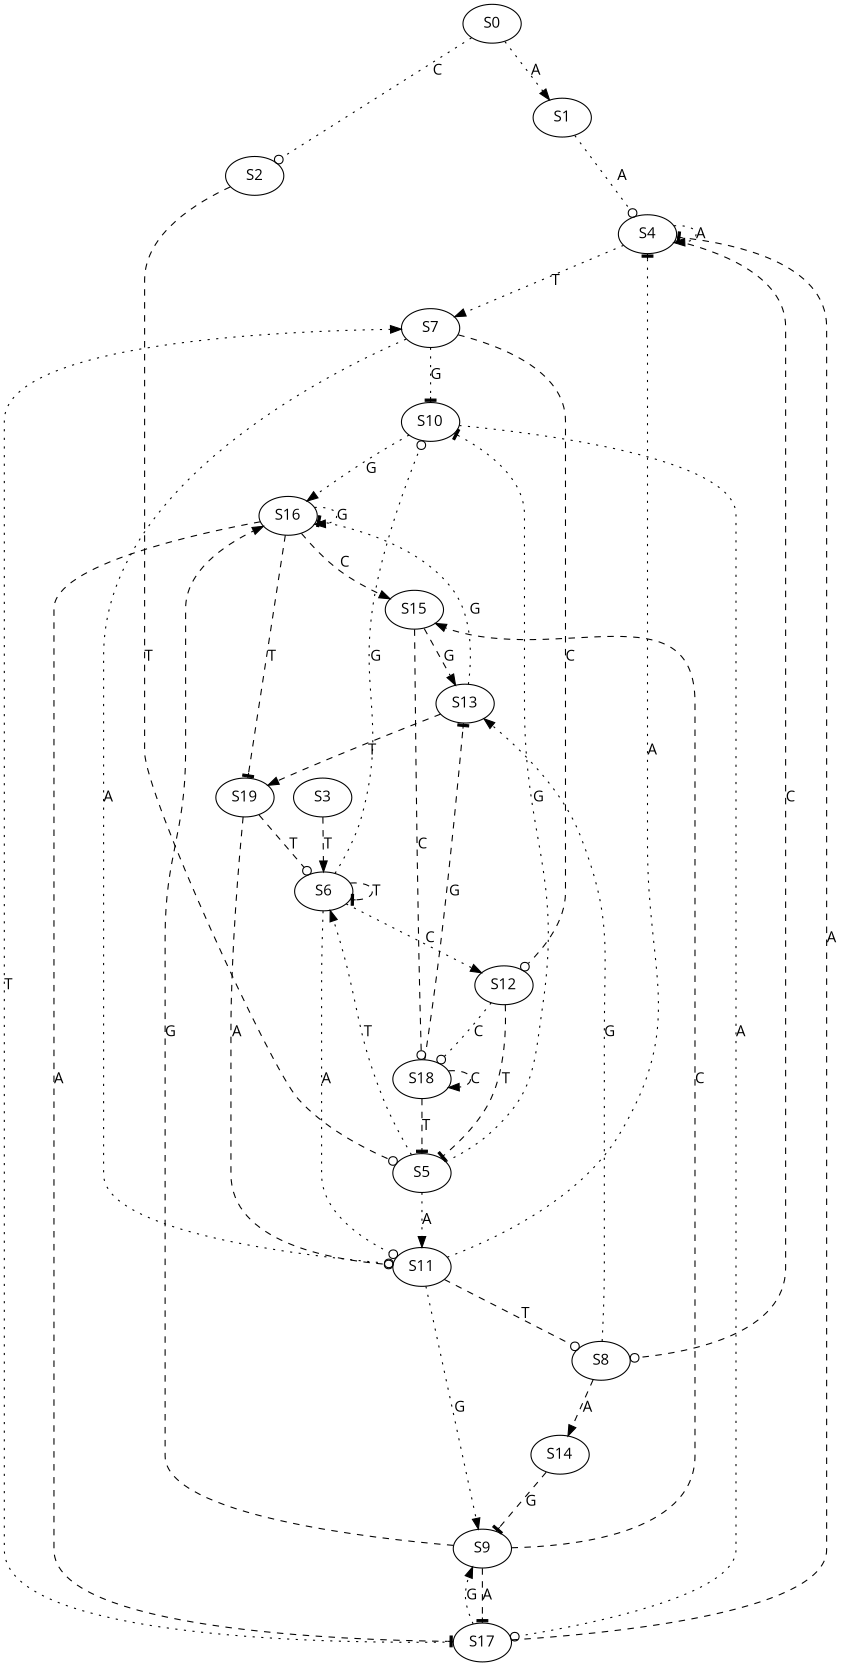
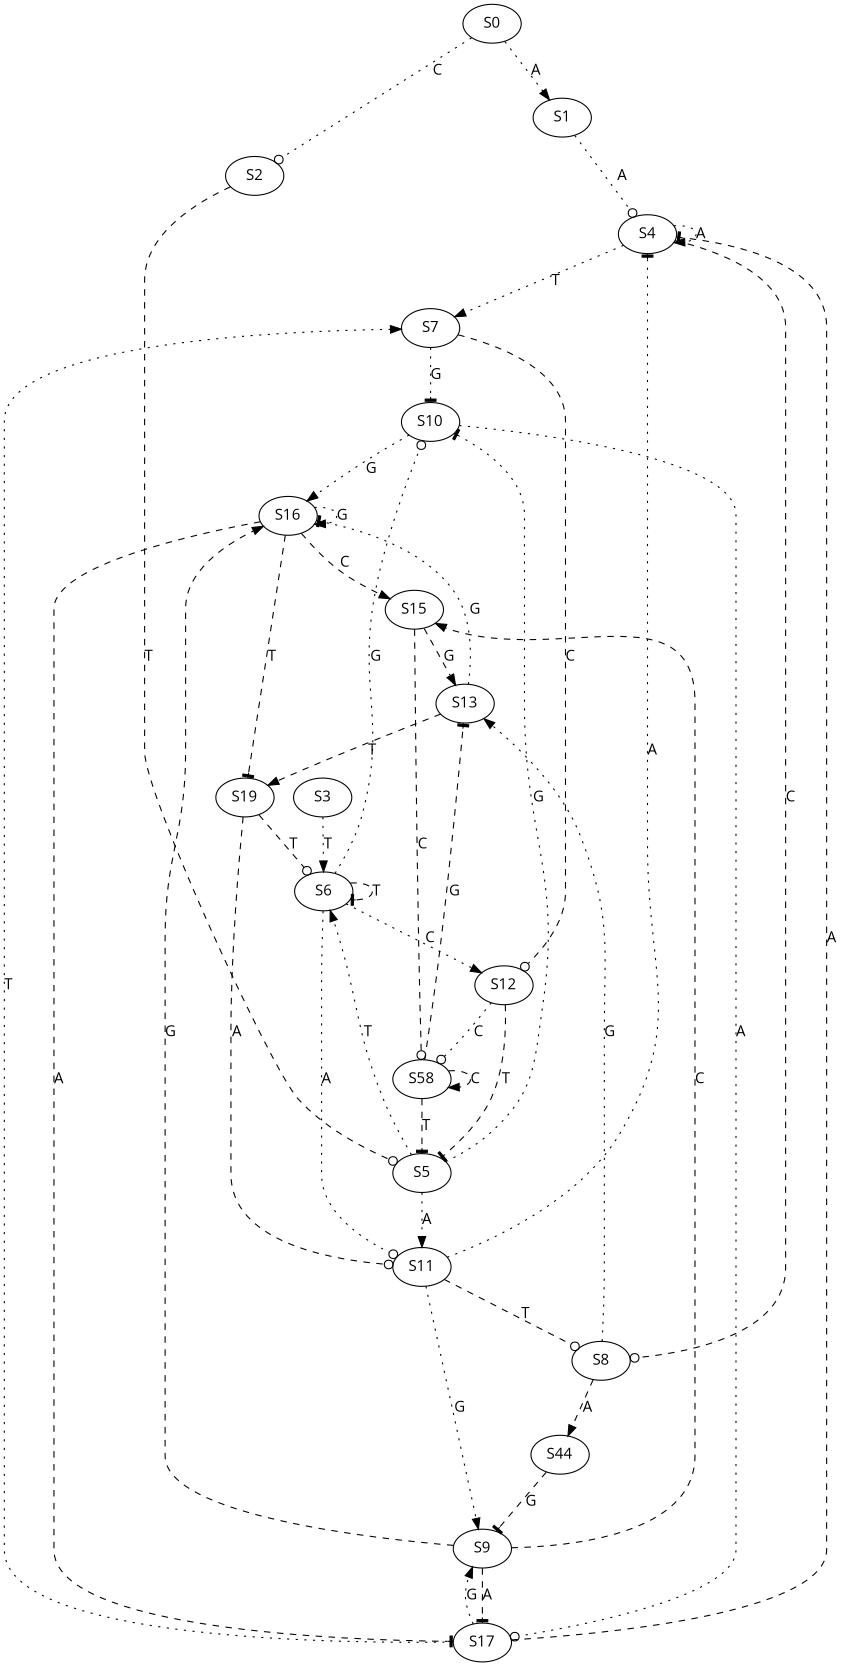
(104, 838) -> none
(323, 839) -> (323, 839)
(422, 1079) -> (422, 1079)
(560, 1455) -> (560, 1455)
